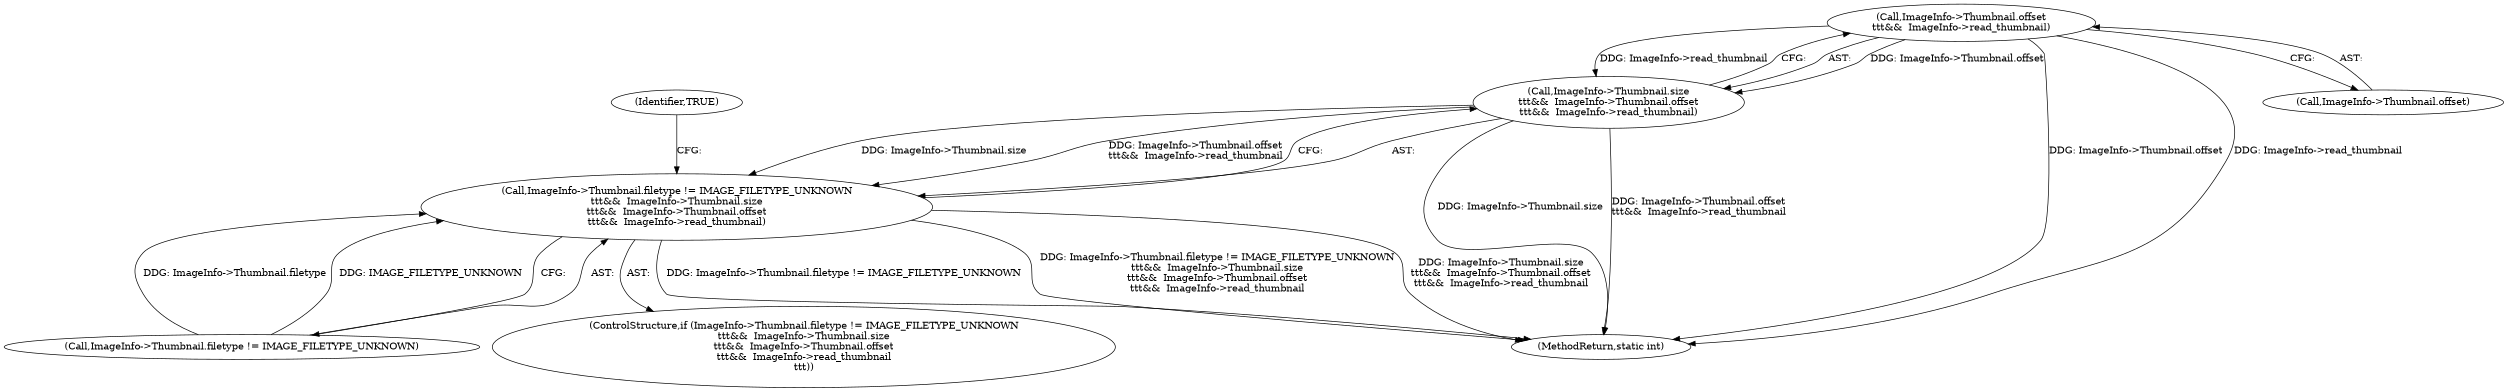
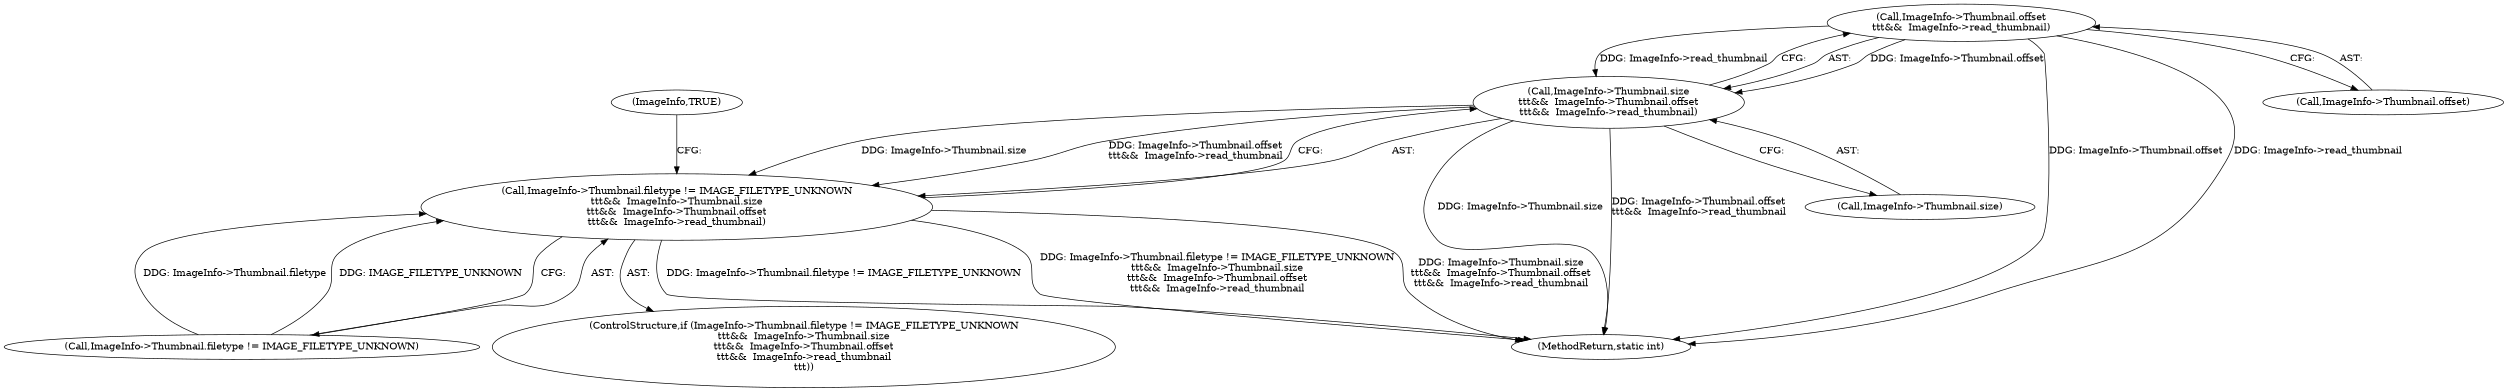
(677, 102) -> (677, 102)
none -> (1920, 207)
